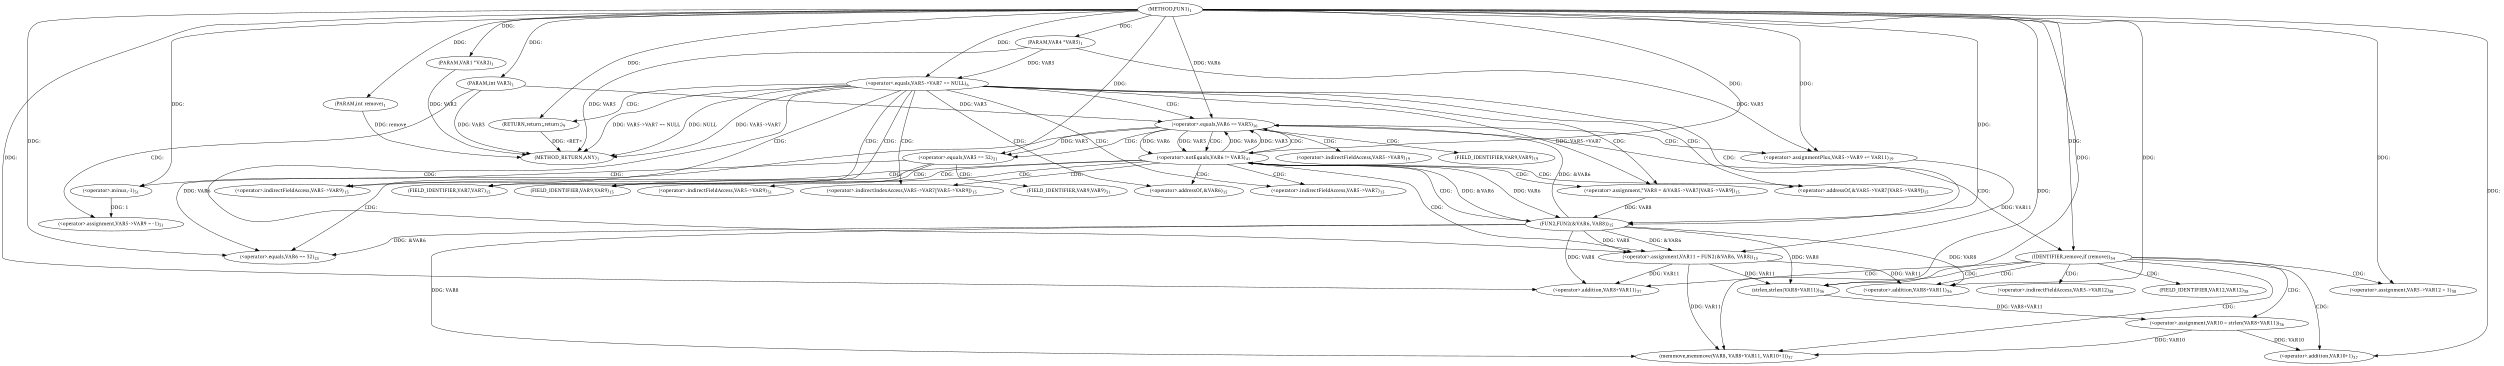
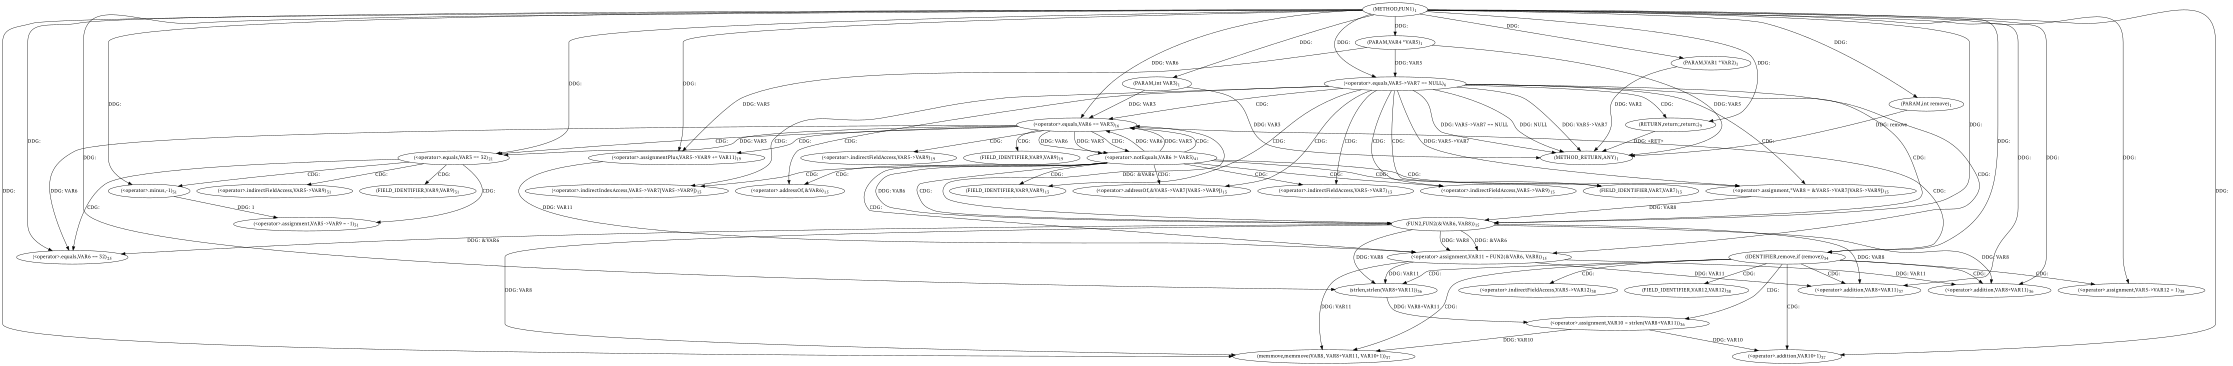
(1719, 84) -> none
(249, 144) -> (452, 212)
(1428, 171) -> none
